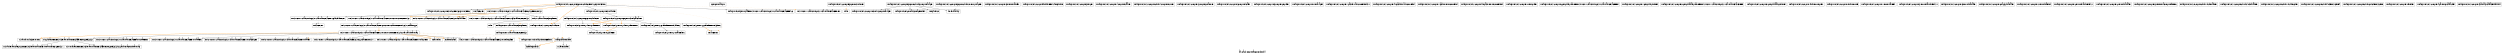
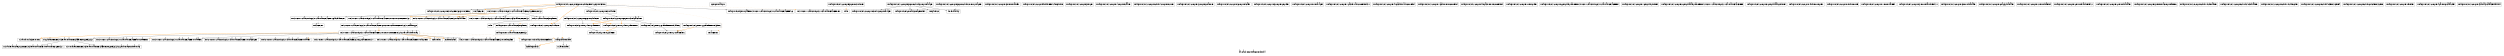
(707, 29) -> (686, 29)
